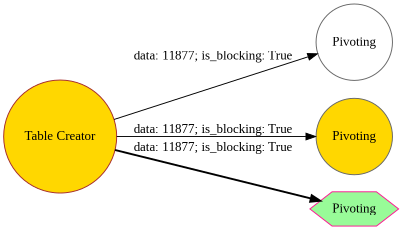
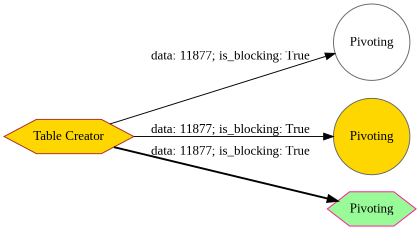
(60, 137) -> (69, 137)
